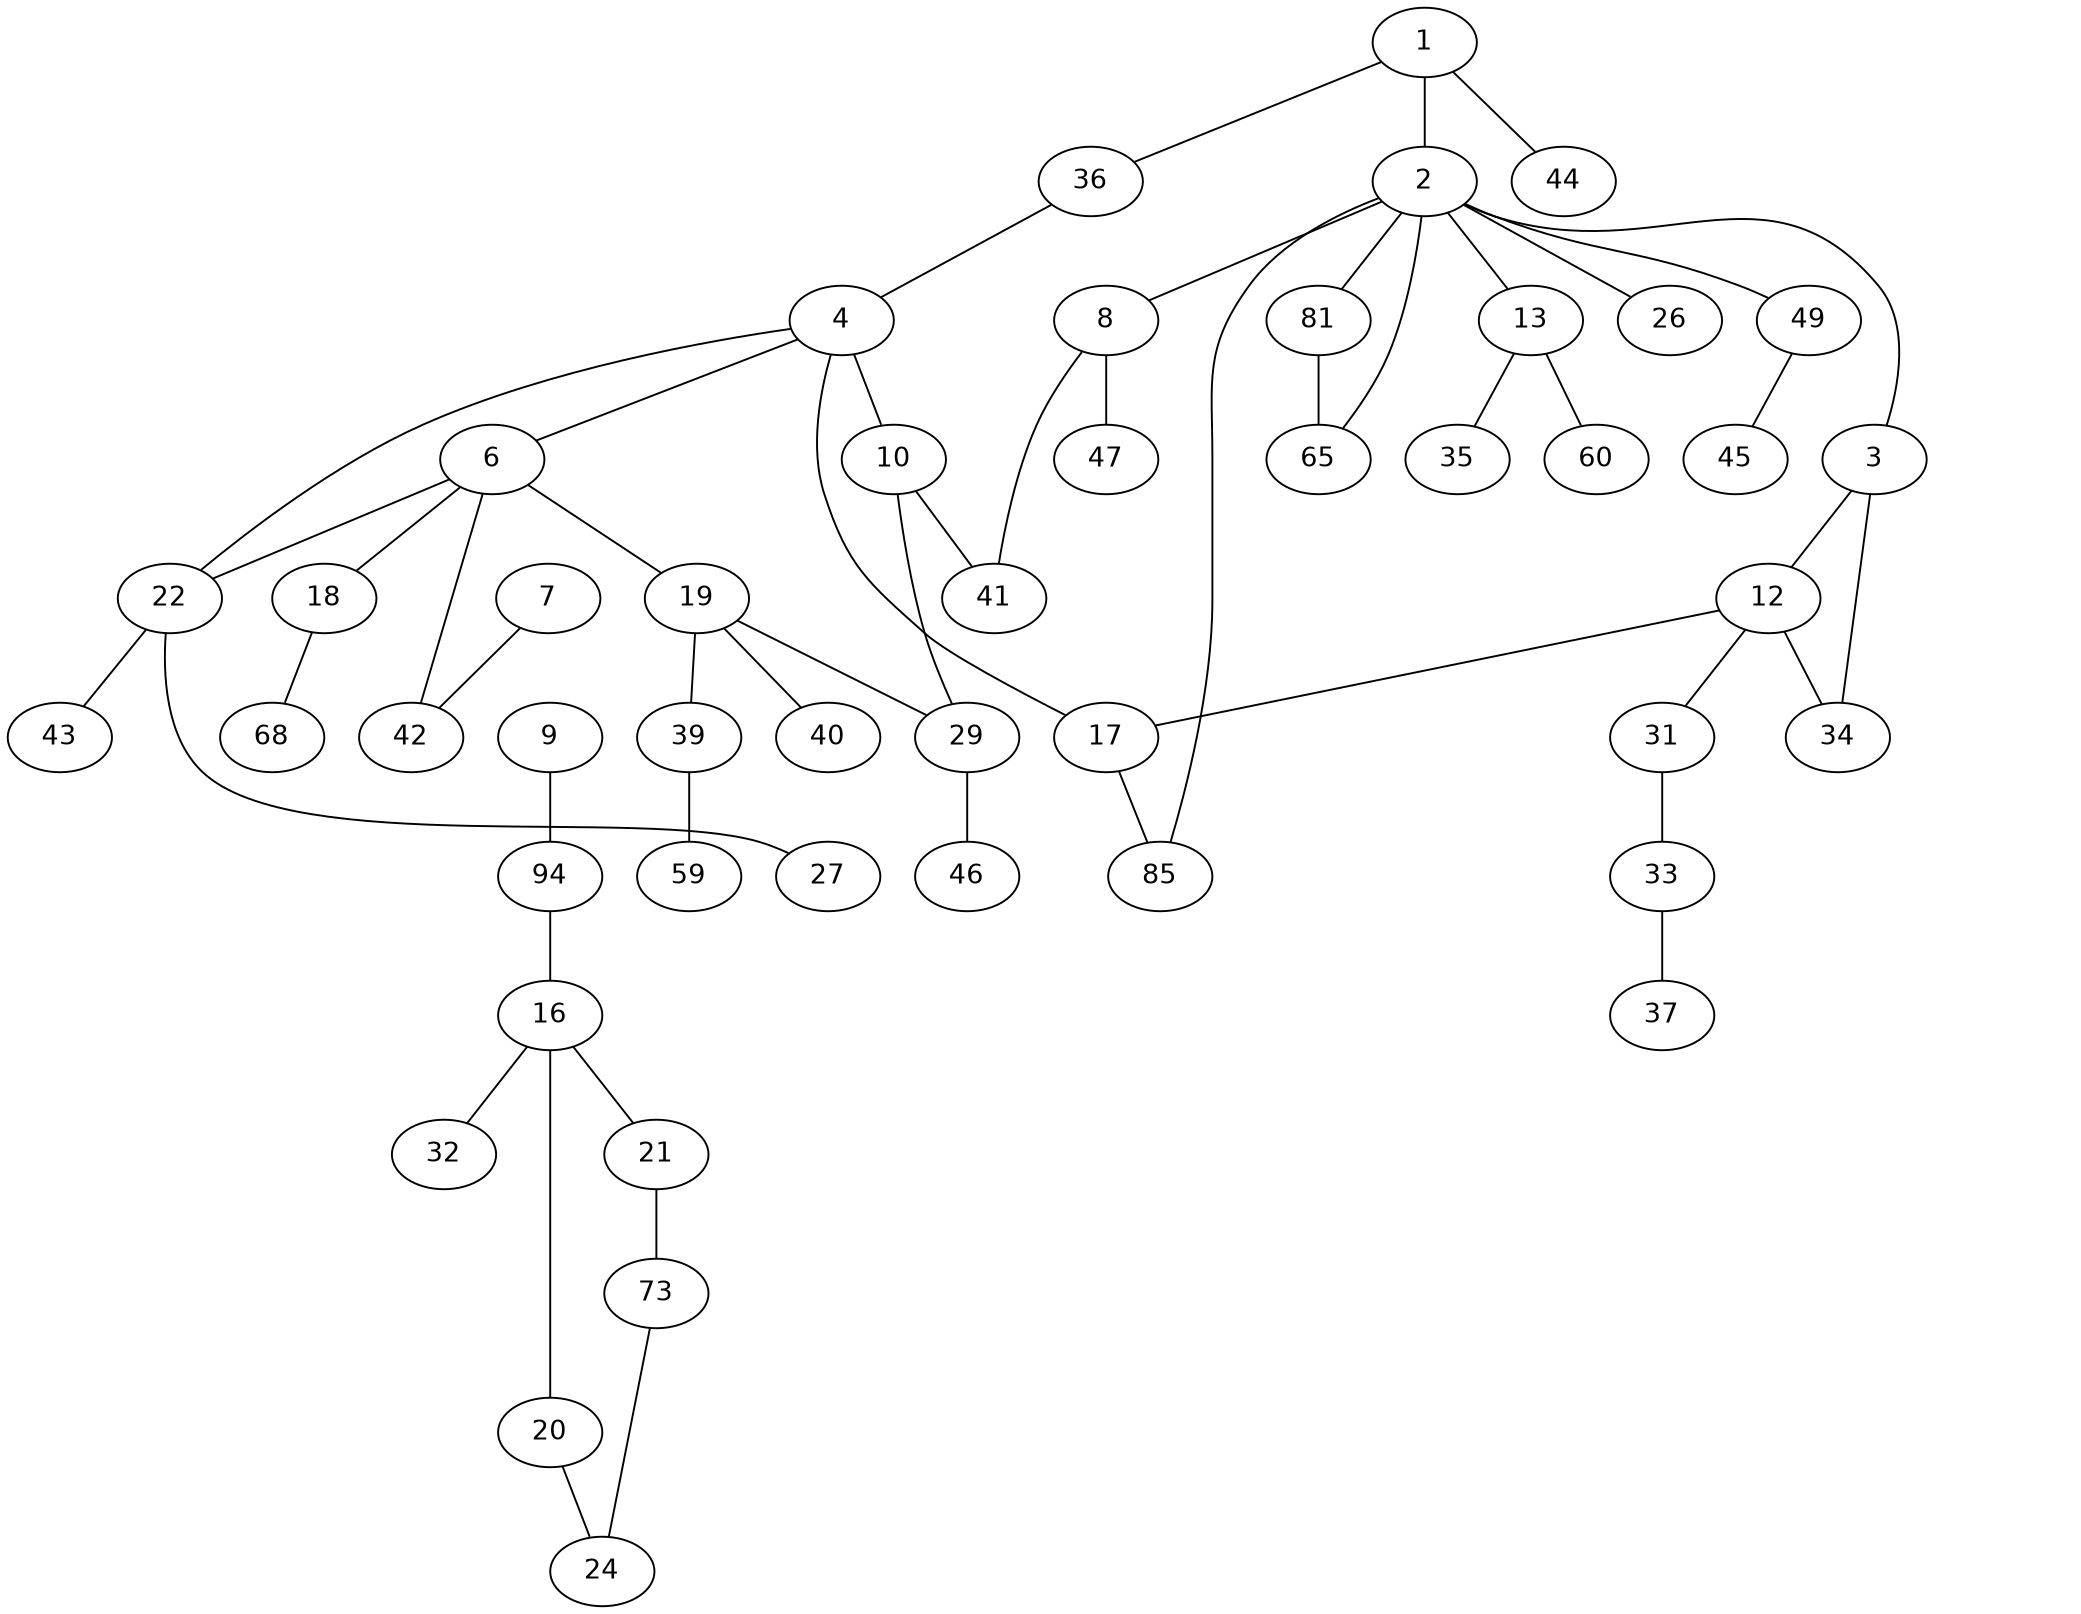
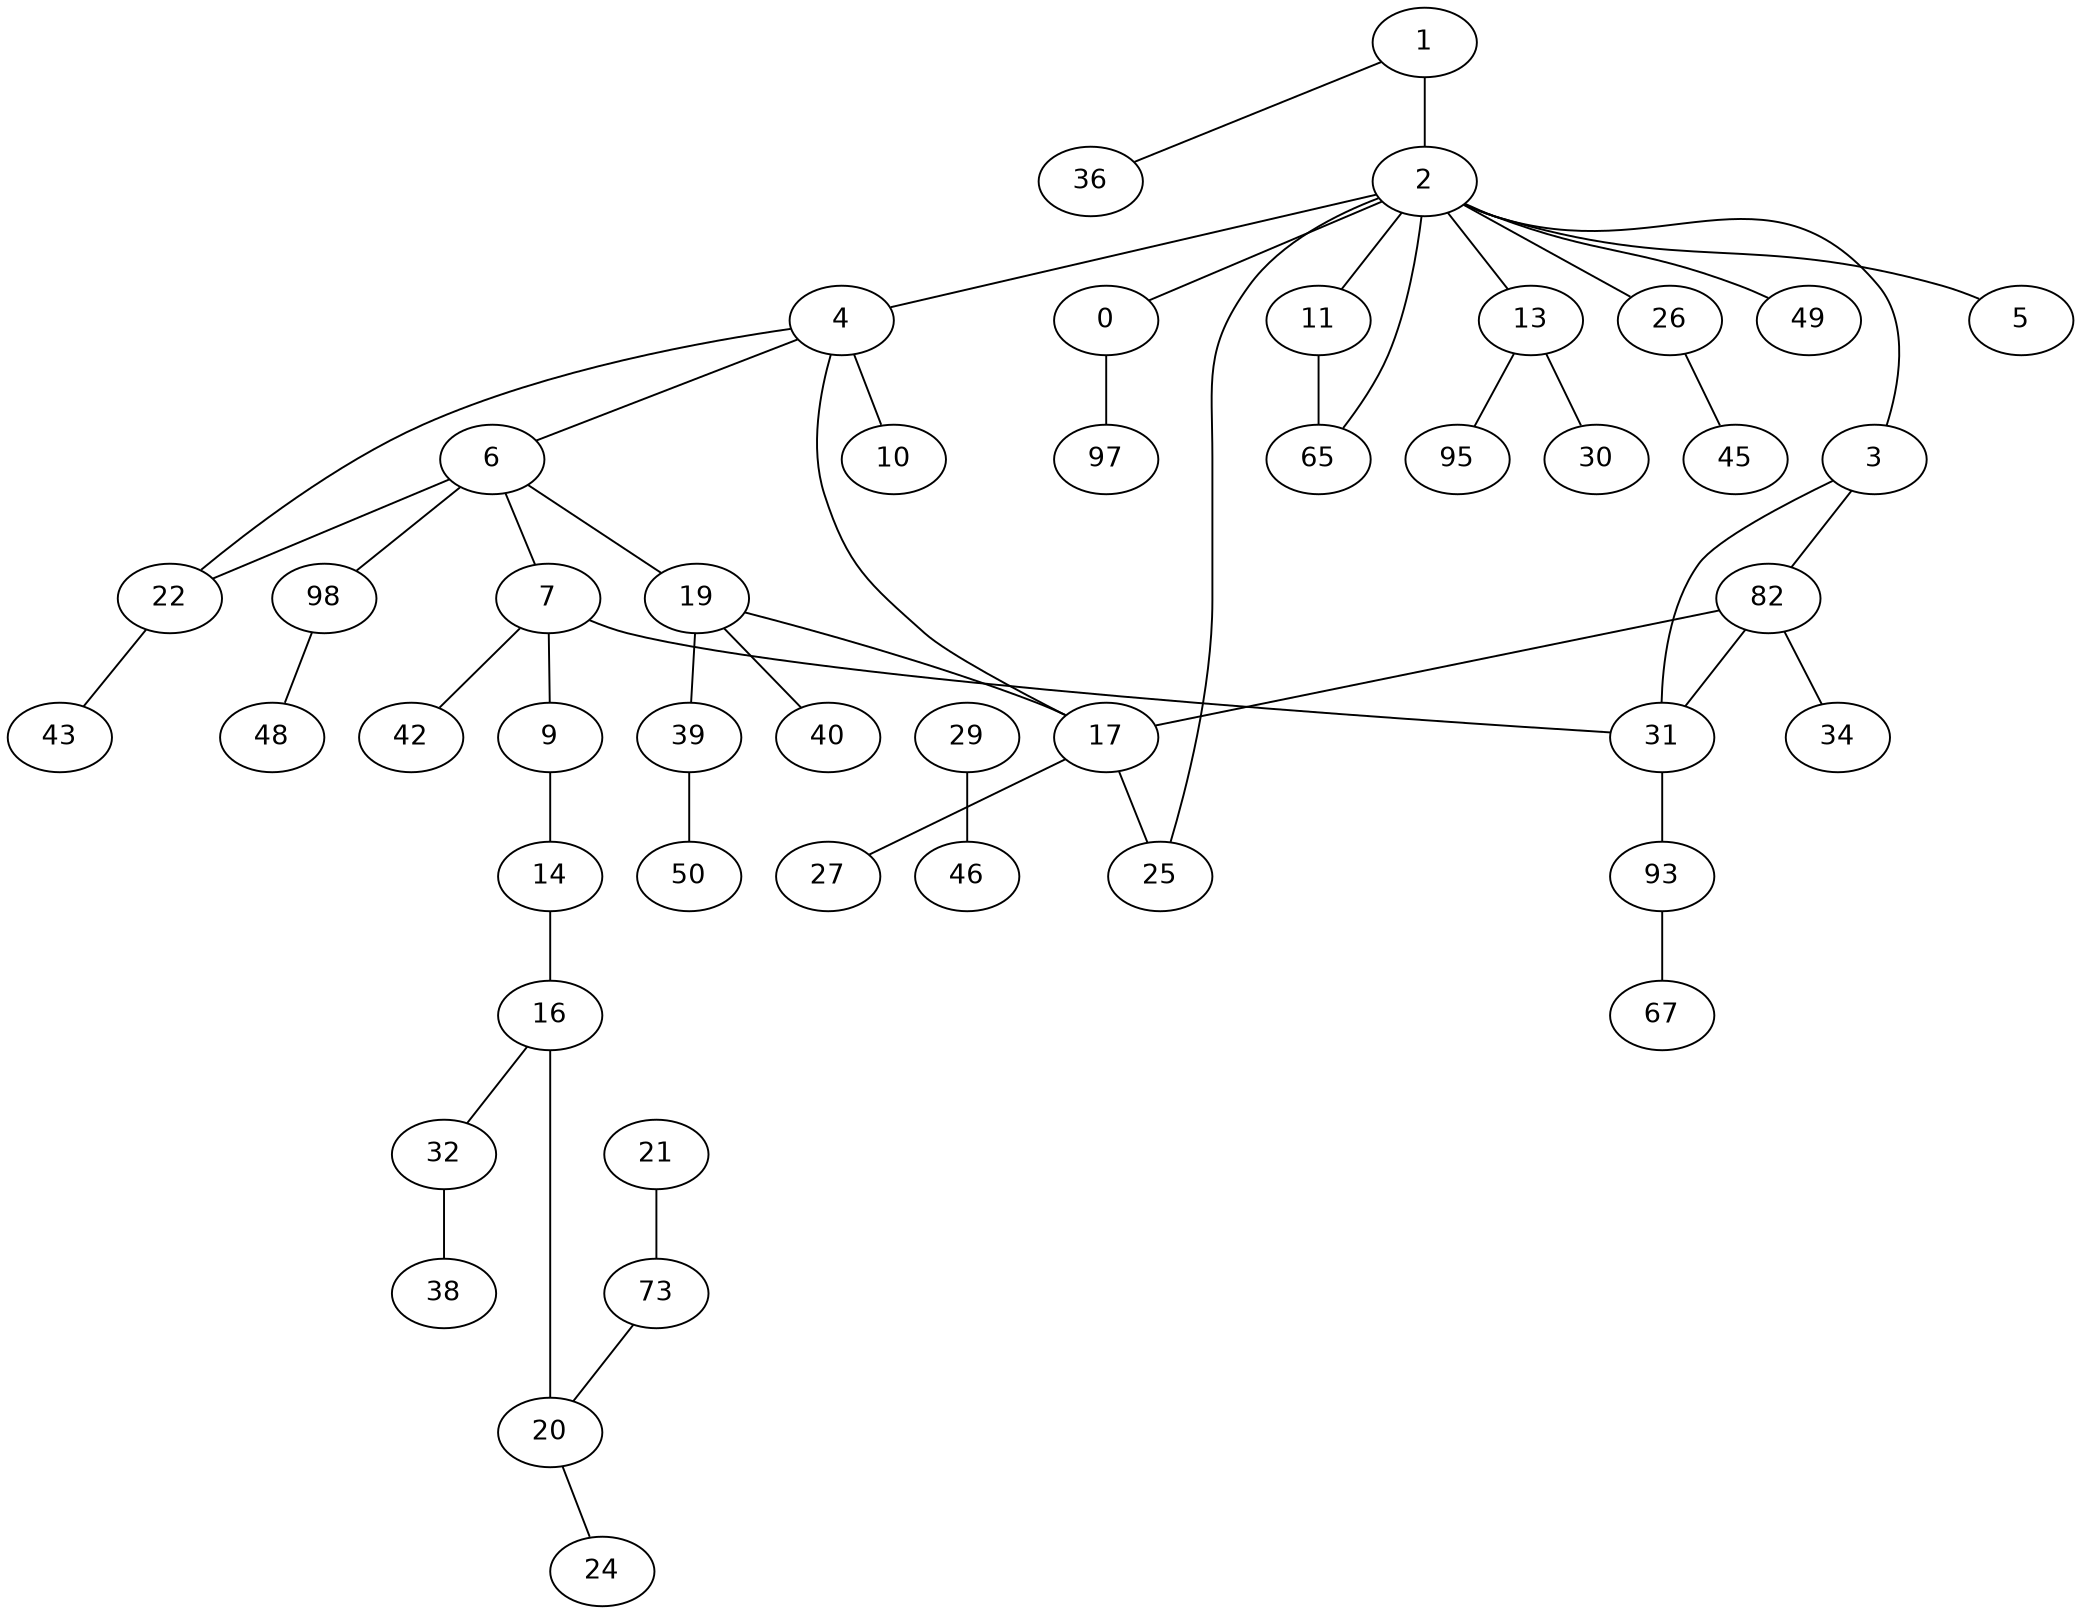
(1564, 181) -> none
(966, 251) -> (1133, 251)
(1106, 320) -> (1106, 320)
(1319, 320) -> (1319, 320)
none -> (2021, 320)
(1772, 390) -> (1703, 390)
(1106, 459) -> (1106, 459)
(1458, 459) -> (1458, 459)
(1597, 459) -> (1597, 459)
(324, 598) -> (324, 598)
(452, 598) -> (520, 529)
(994, 598) -> none
(1768, 598) -> (1768, 598)
(1856, 598) -> (1703, 559)
(916, 601) -> none
none -> (549, 668)
(832, 668) -> (907, 658)
none -> (1097, 694)
(272, 737) -> (272, 737)
(419, 824) -> (982, 800)
(550, 876) -> (550, 876)
(689, 876) -> (689, 876)
(1160, 876) -> (1160, 876)
(1662, 876) -> (1662, 876)
(1662, 1015) -> (1662, 1015)
(603, 1085) -> none
none -> (444, 1293)
(629, 1432) -> (603, 1363)
